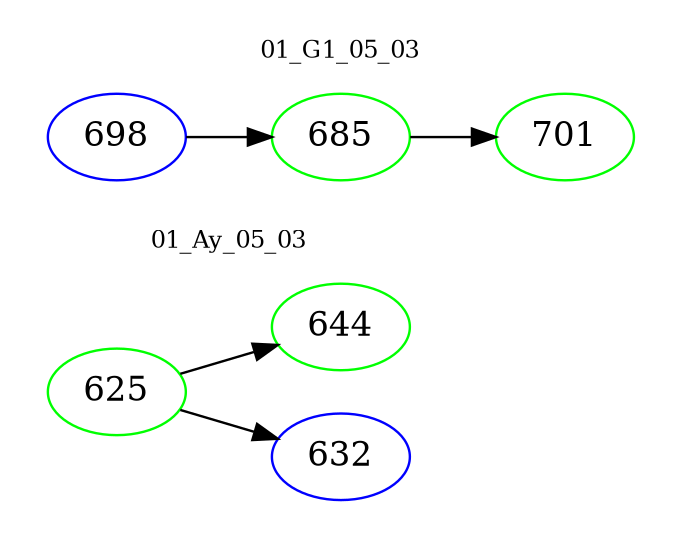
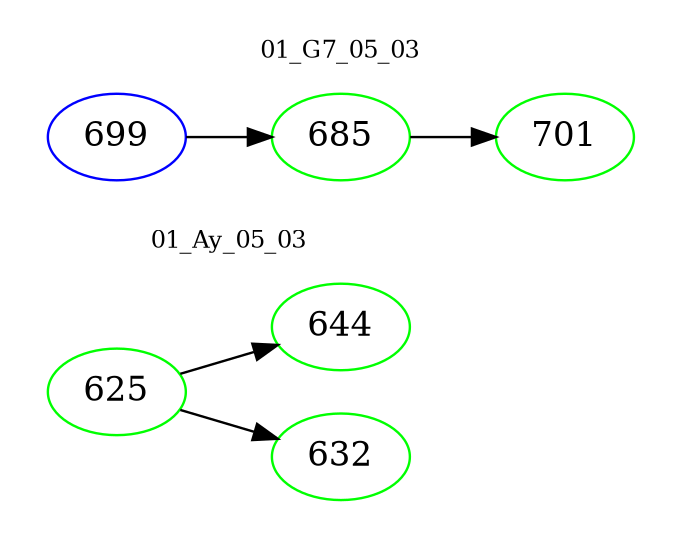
(341, 52) -> (341, 52)
(117, 137) -> (117, 137)
(341, 457) -> (341, 457)
